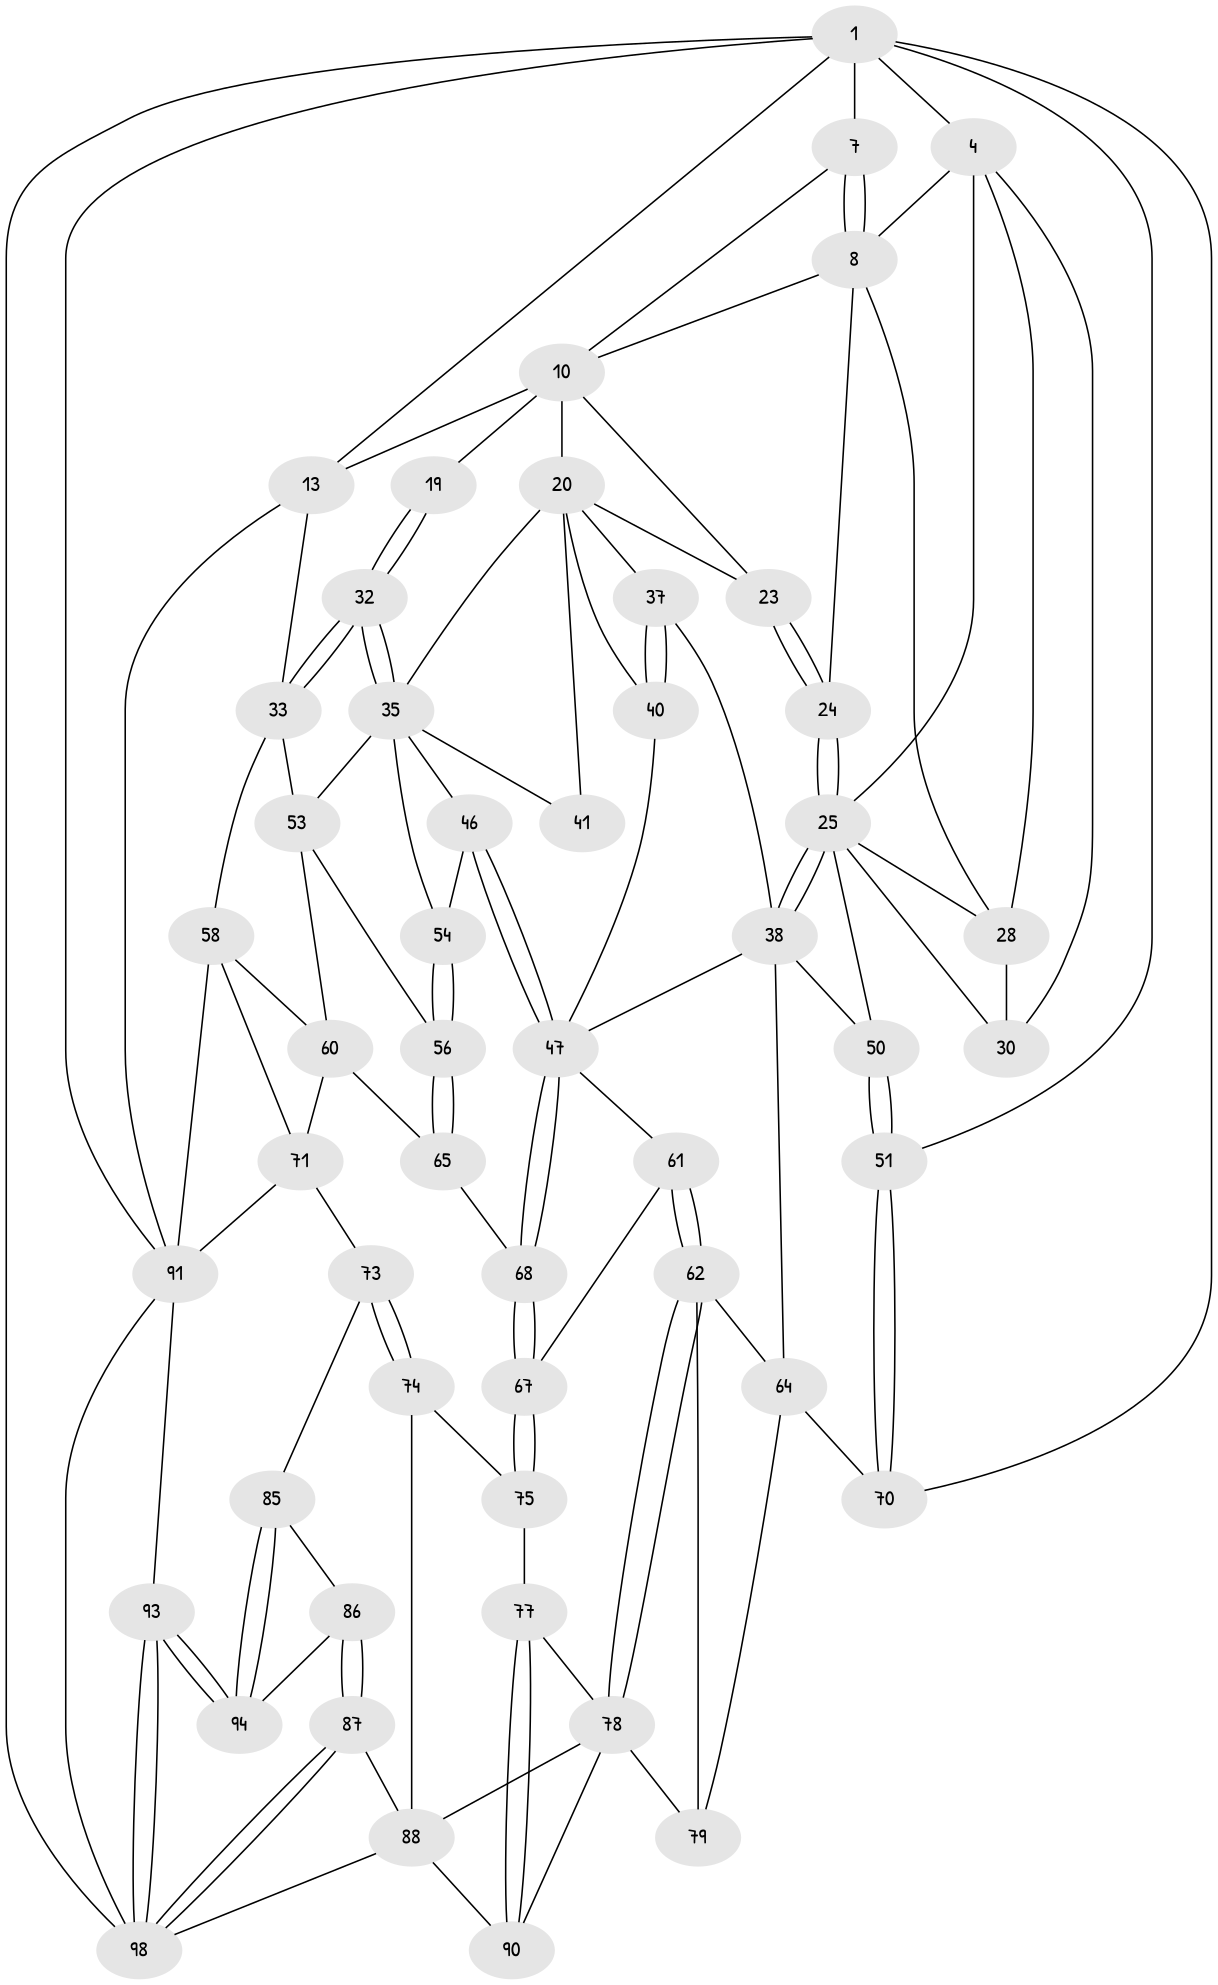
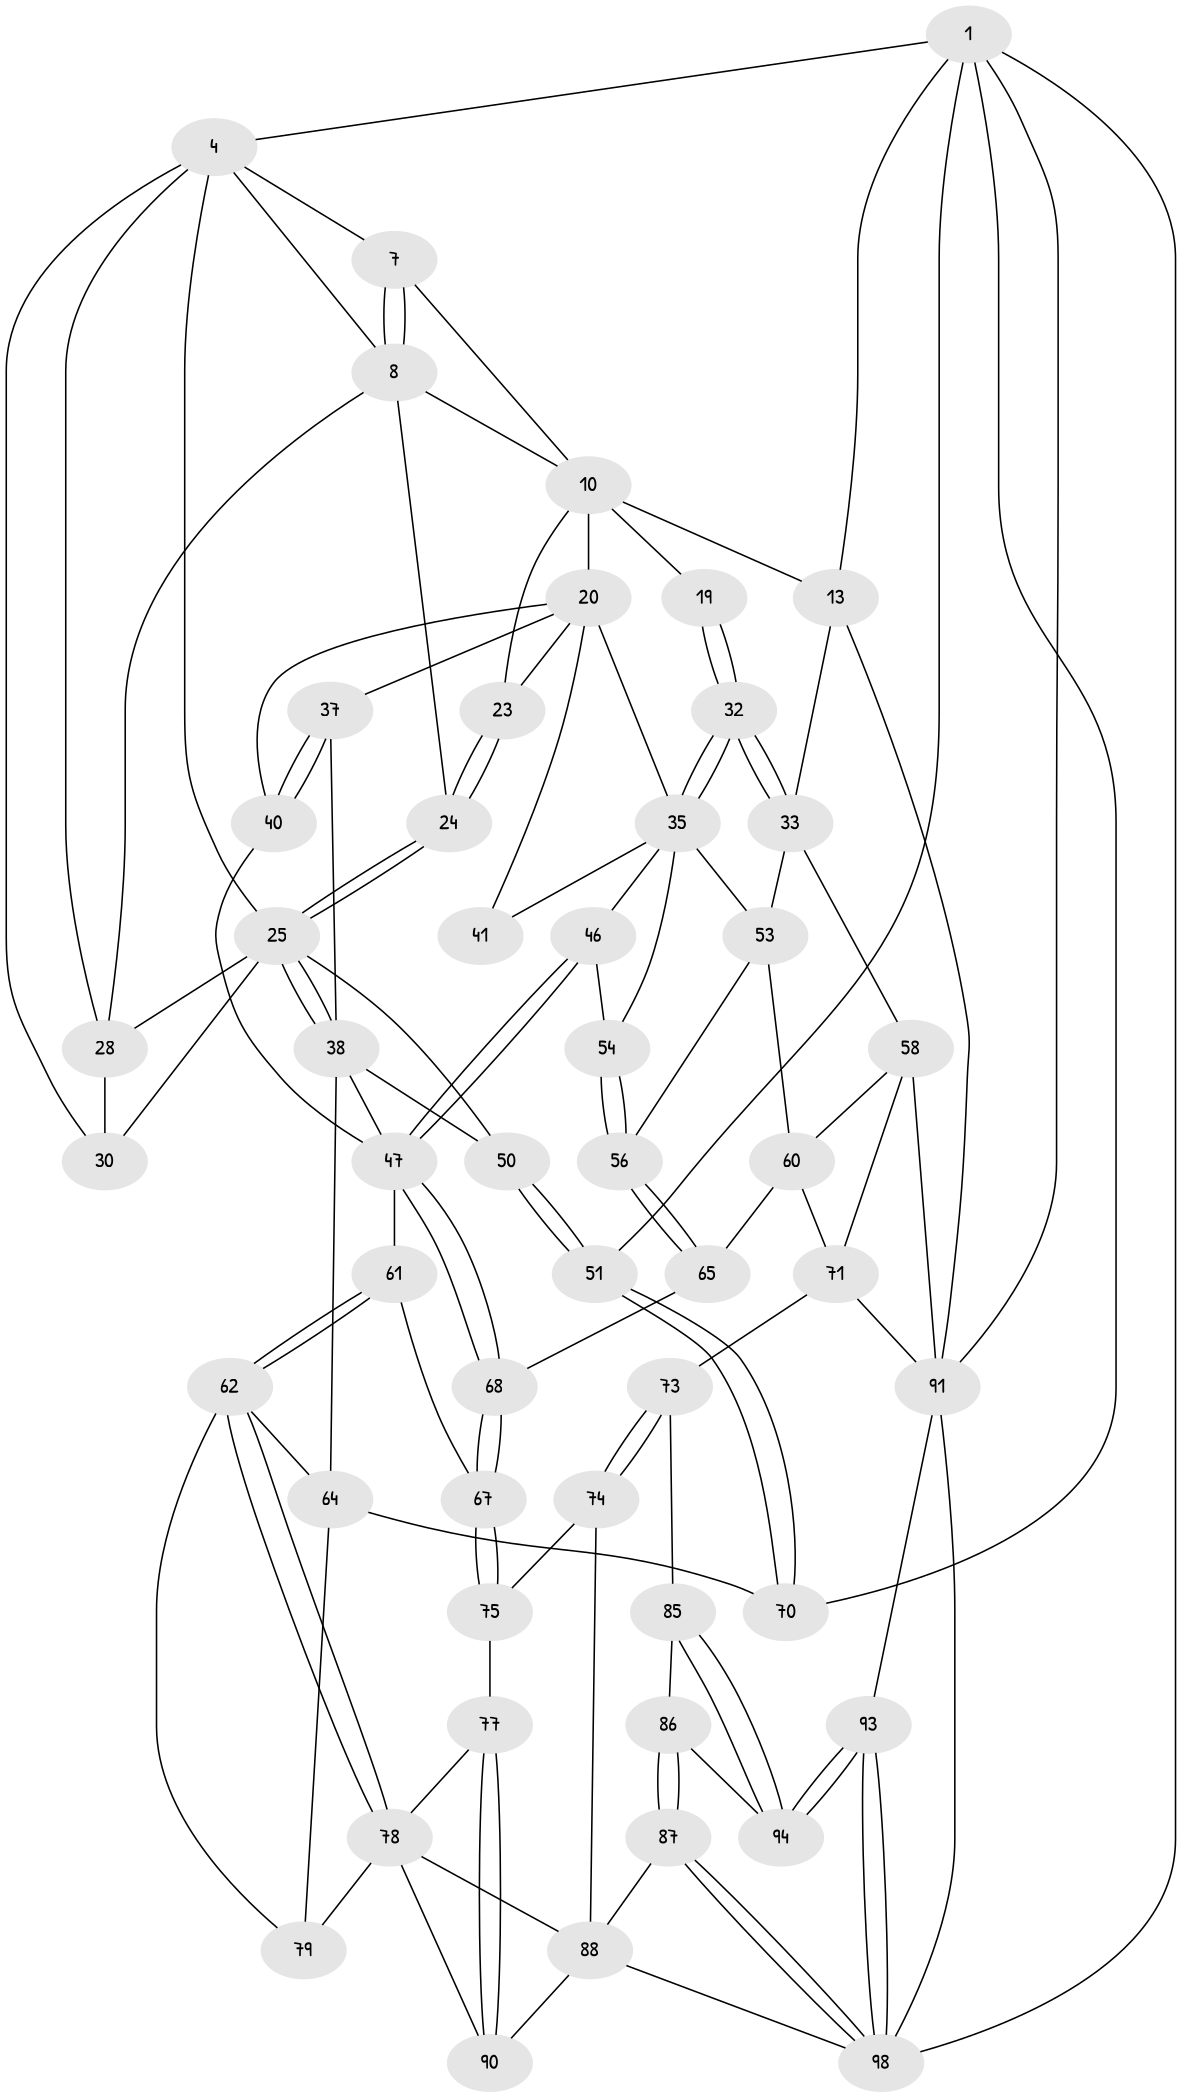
(855, 91) -> (304, 203)
